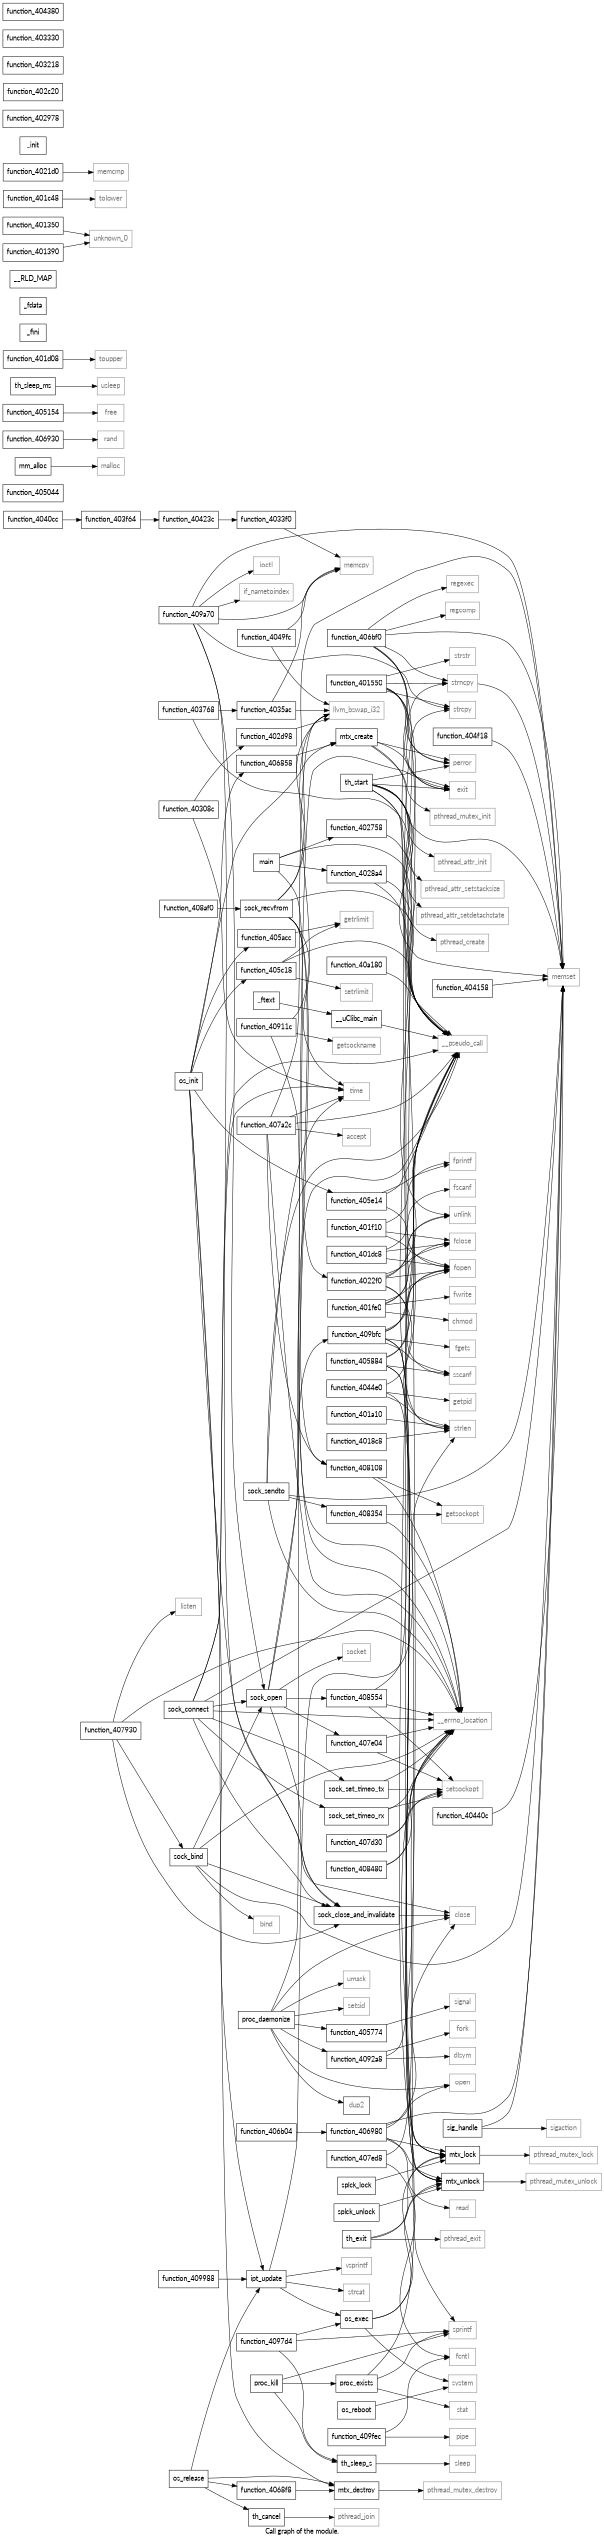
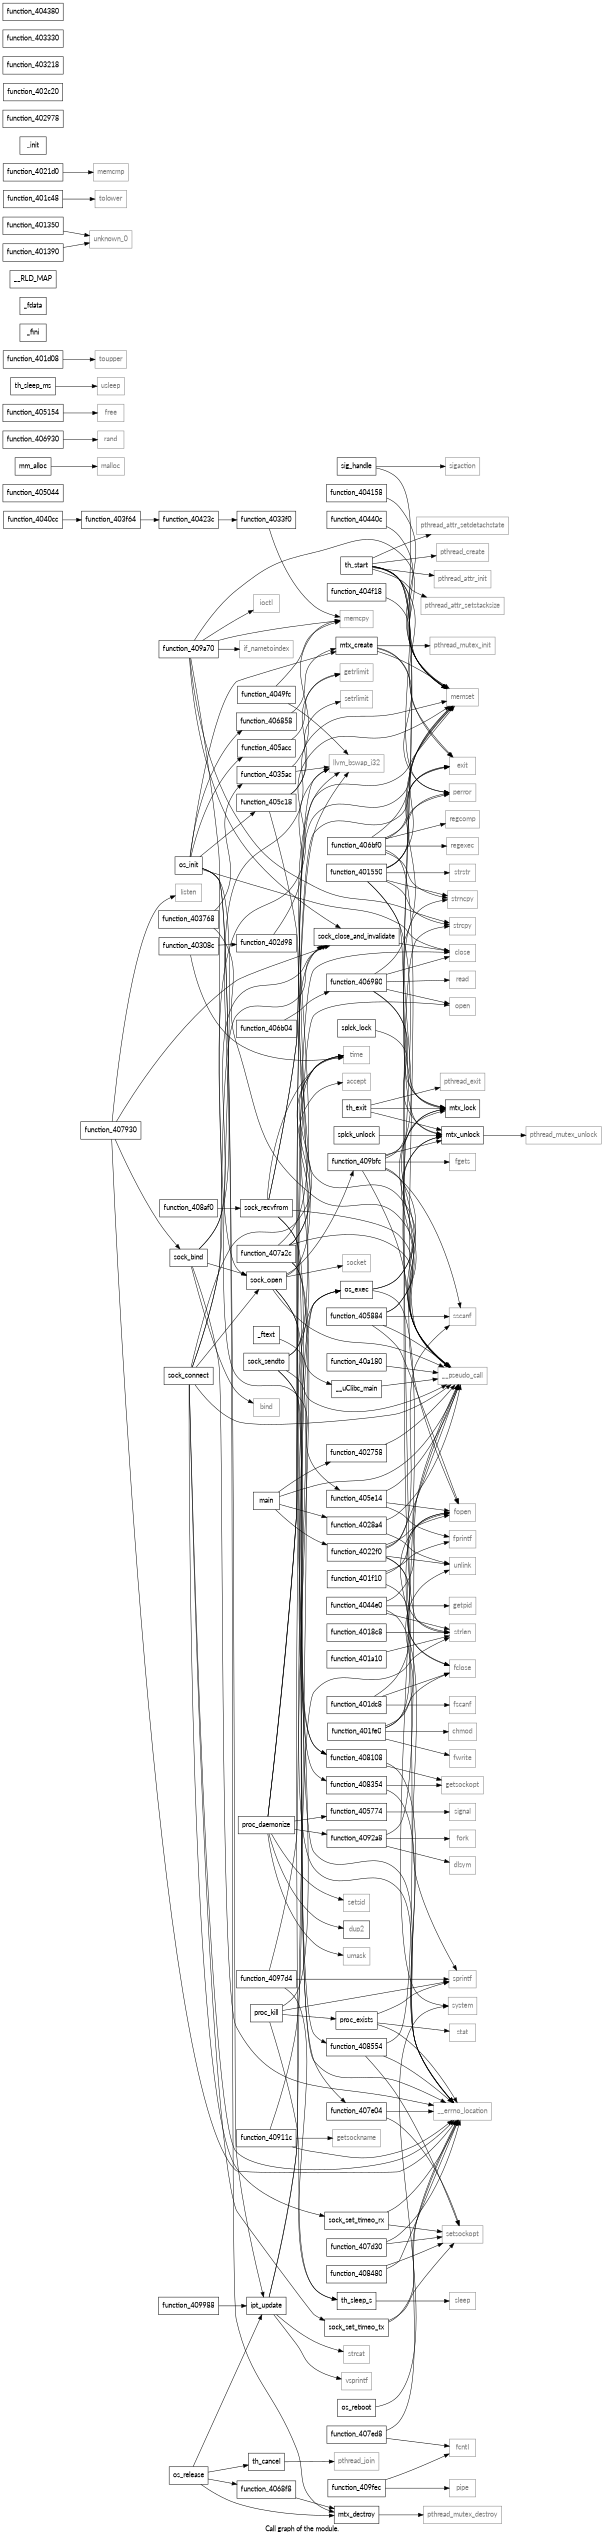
(545, 810) -> (413, 819)
none -> (302, 1645)
(564, 2155) -> none
